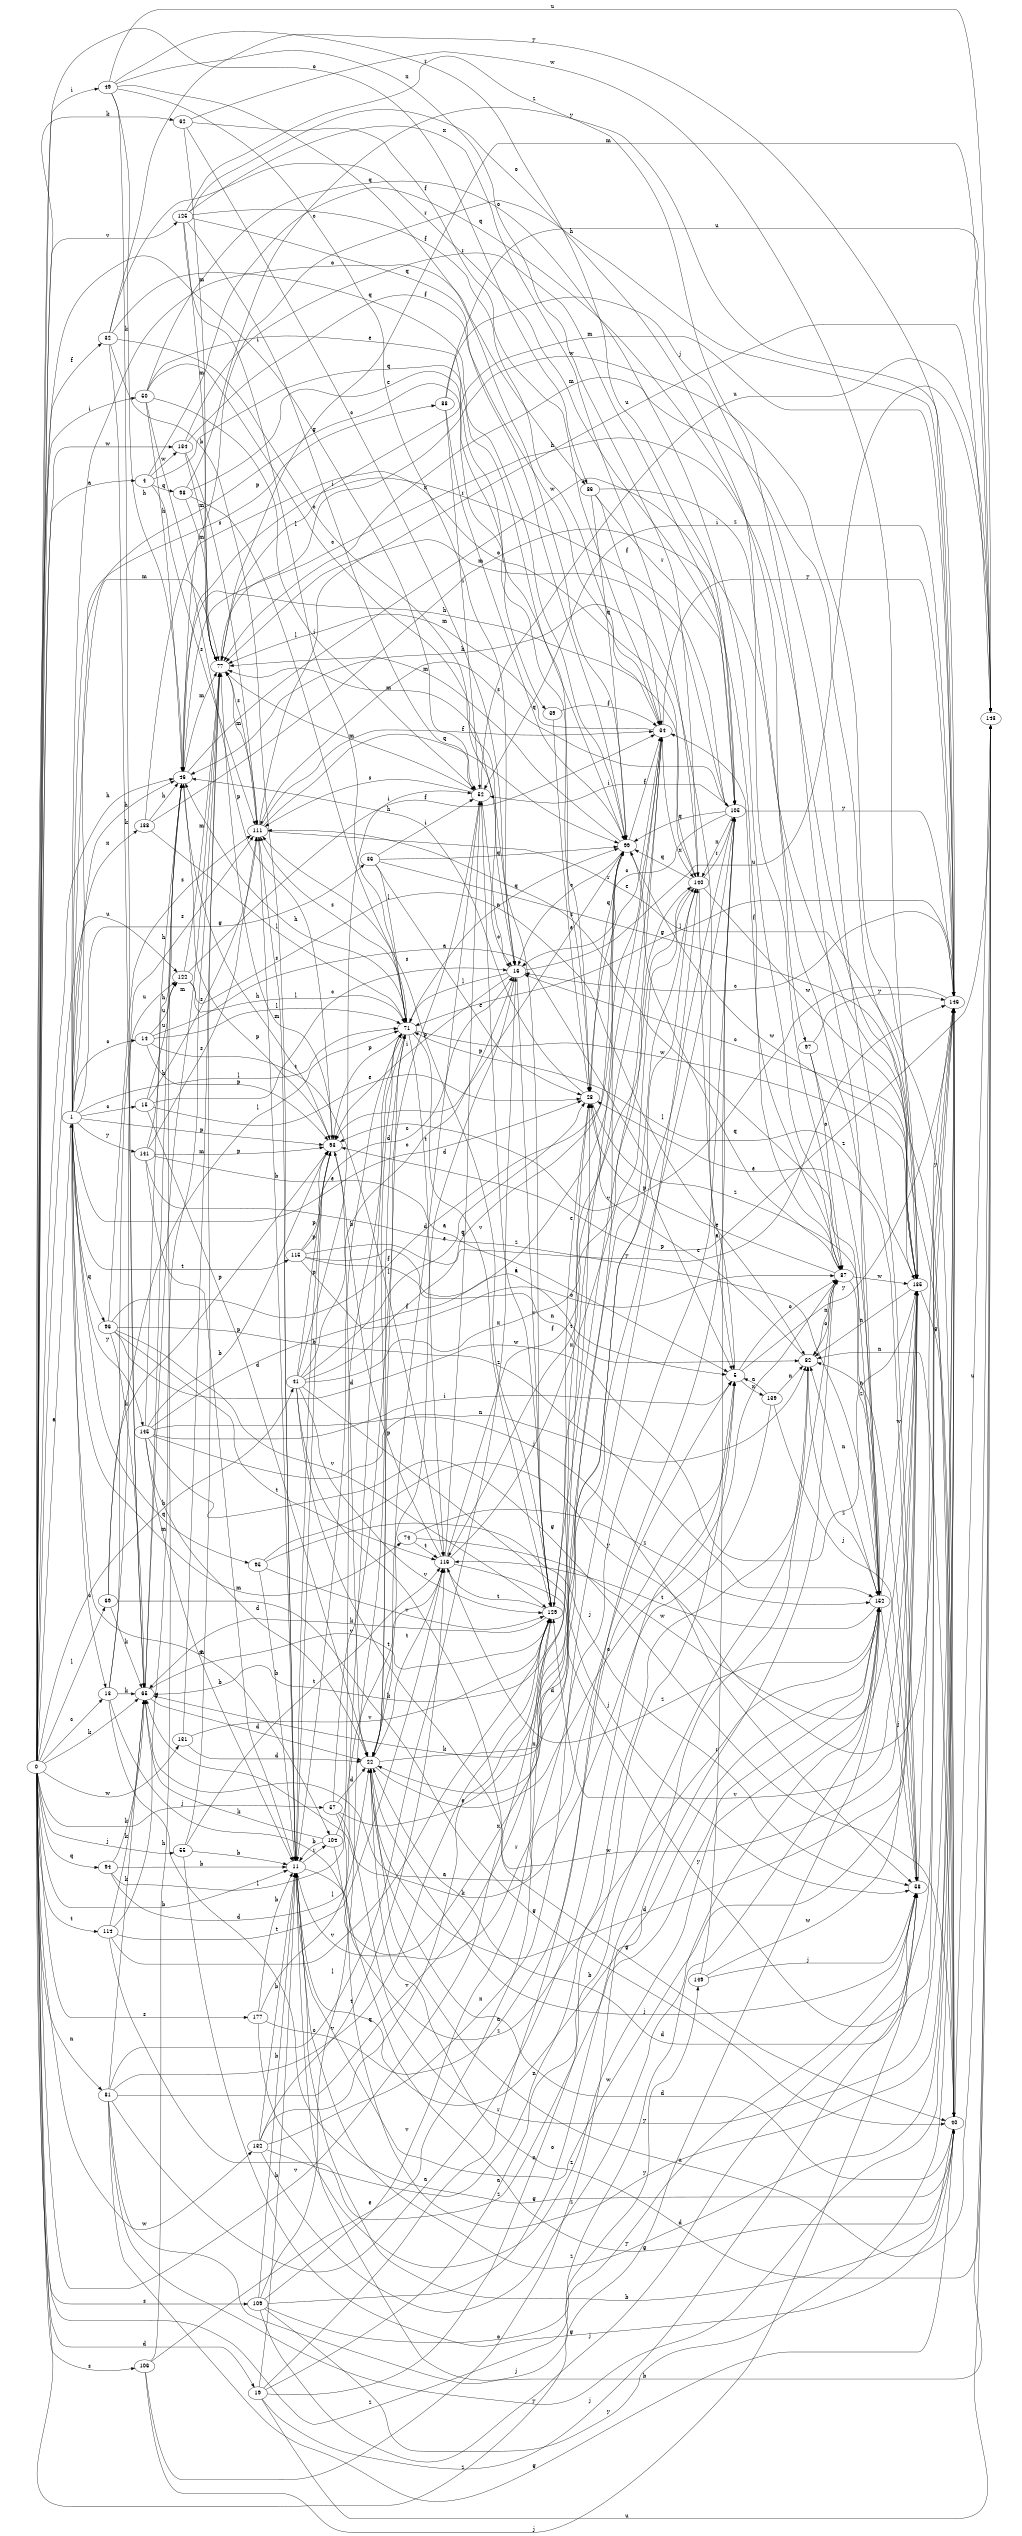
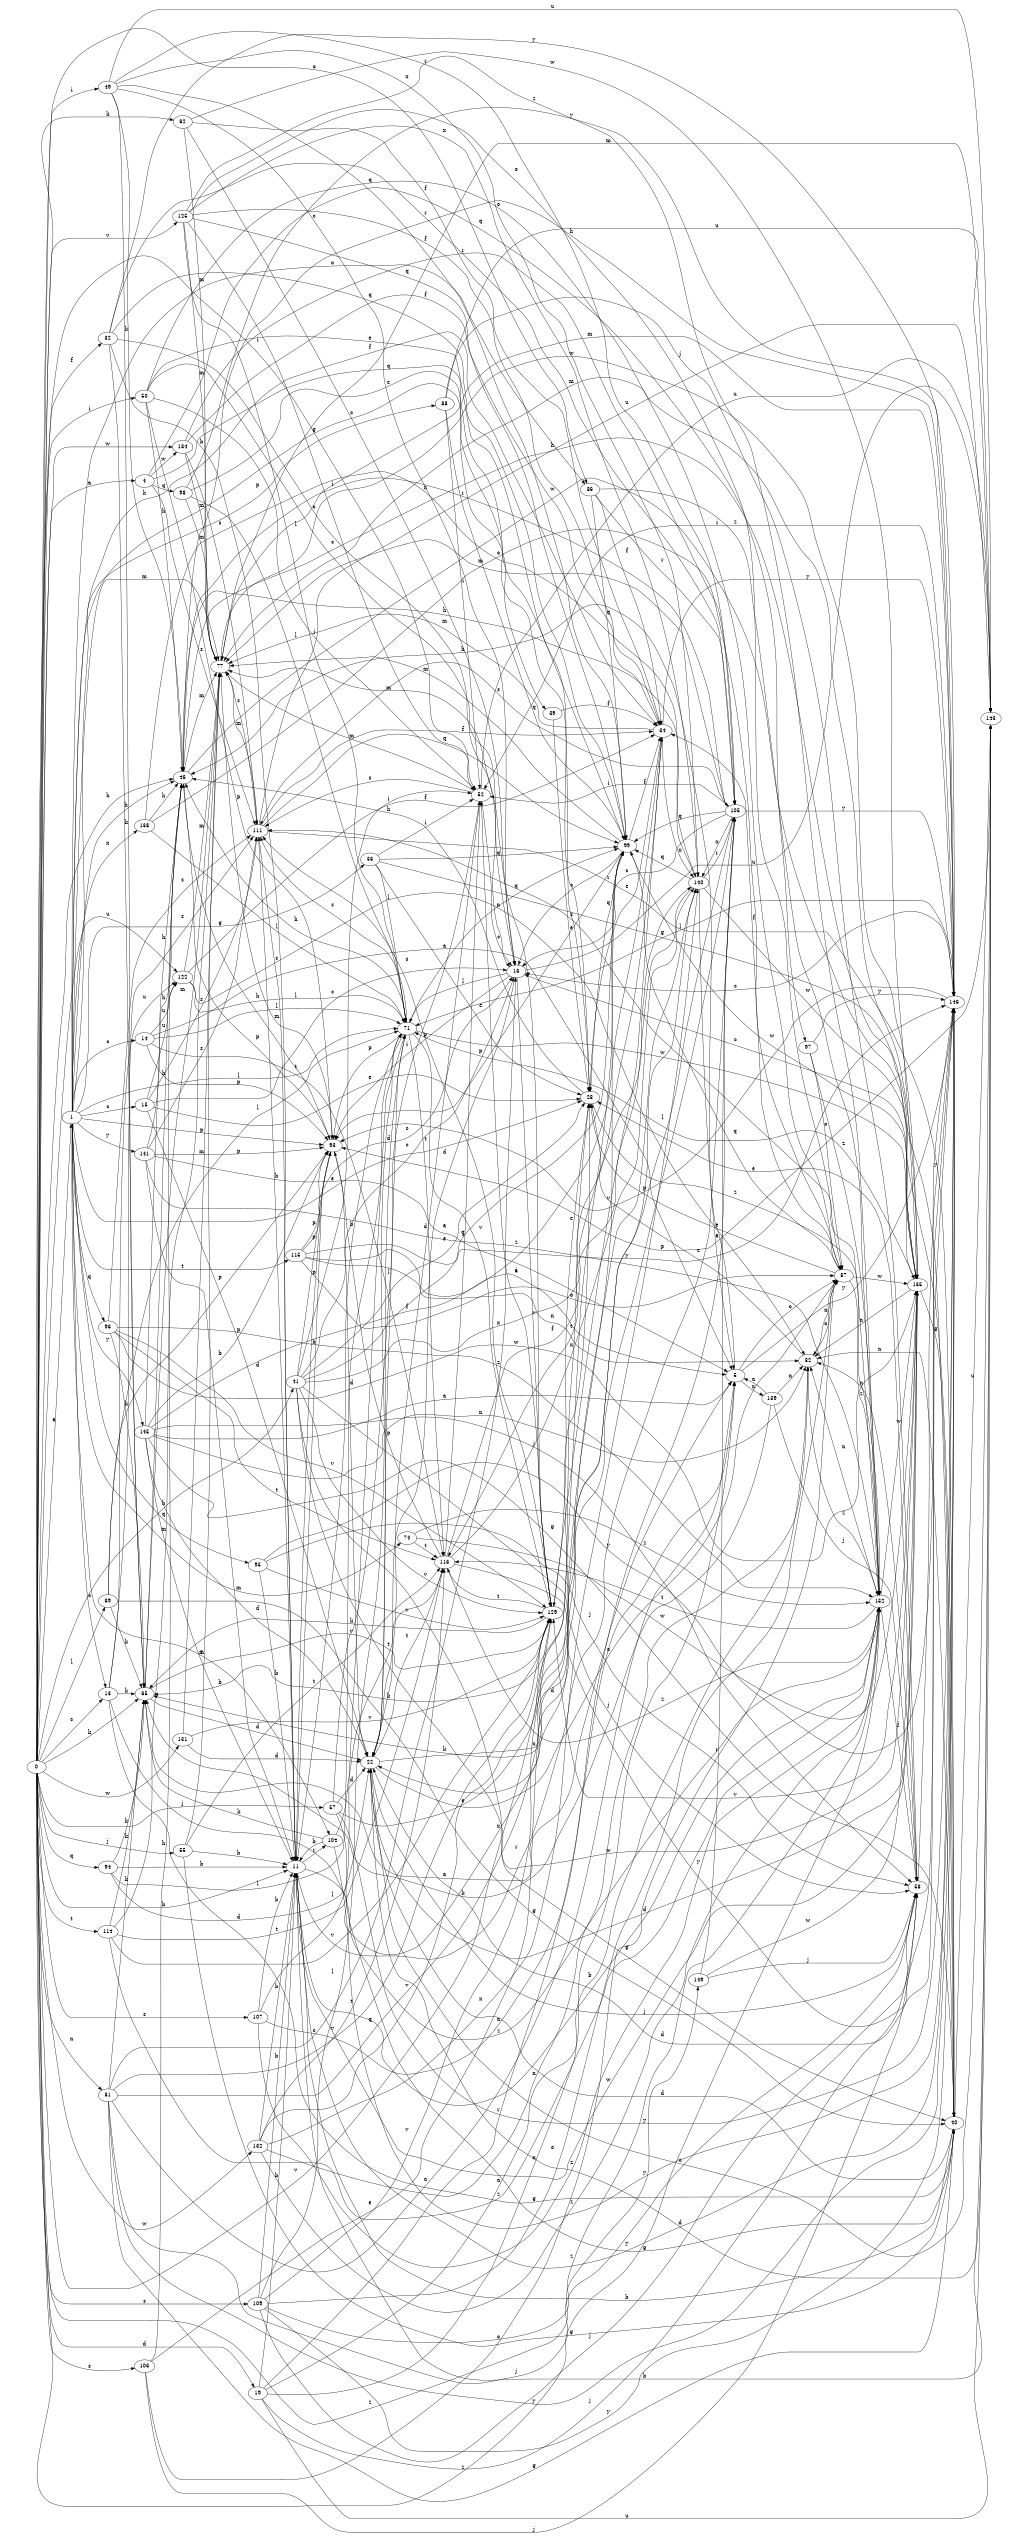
(519, 1161) -> (217, 450)
(445, 1396) -> (445, 1396)
(258, 2017) -> (258, 2017)
